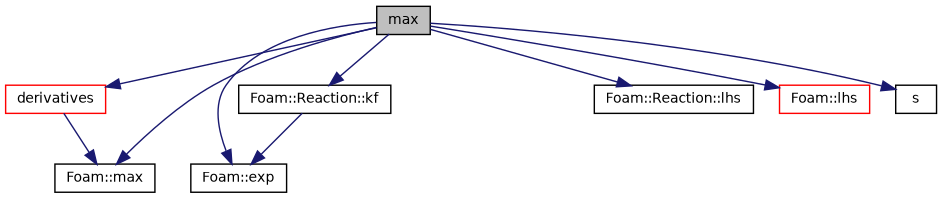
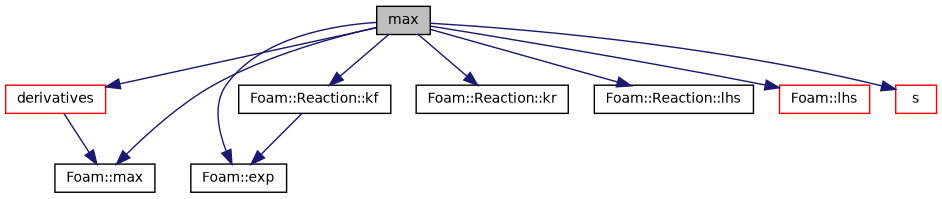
none -> (492, 99)
(916, 99) -> (916, 99)
